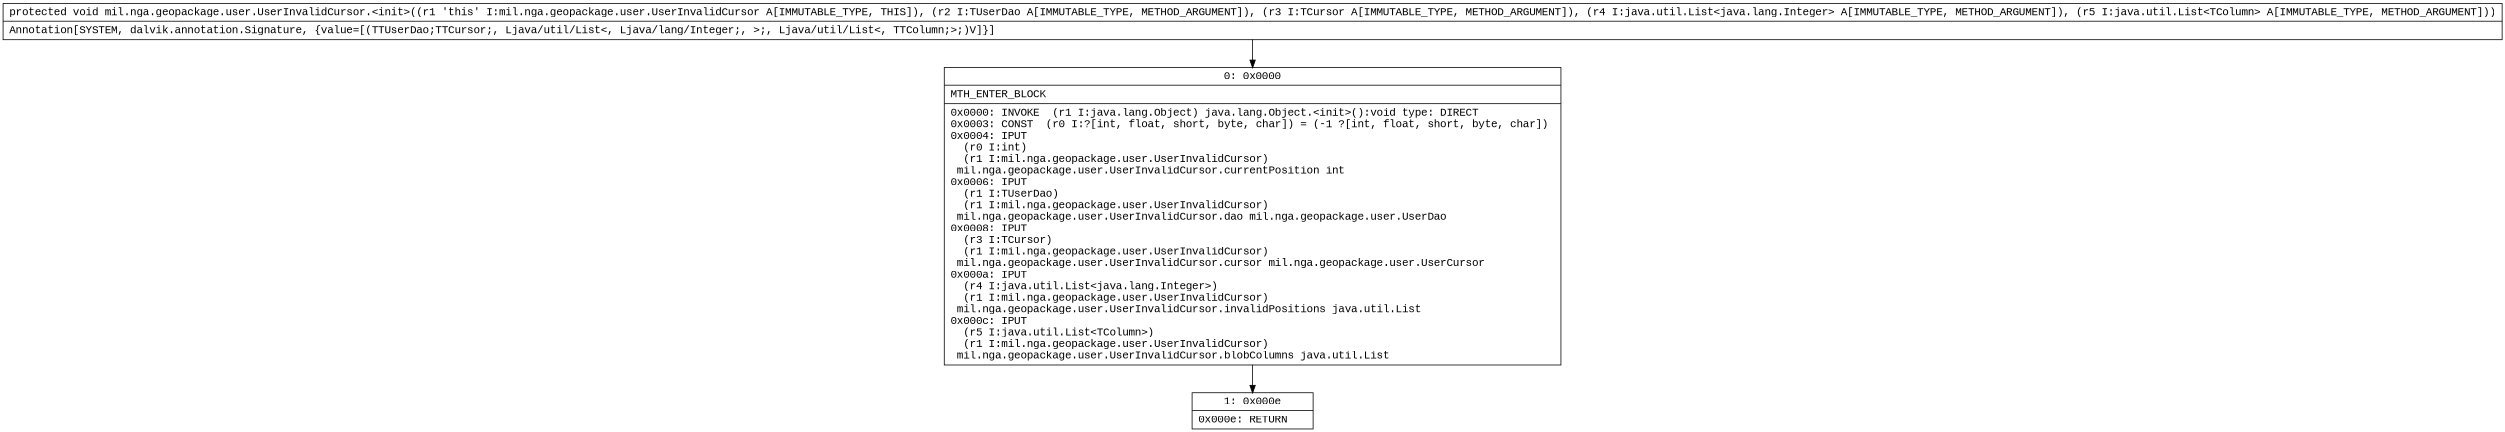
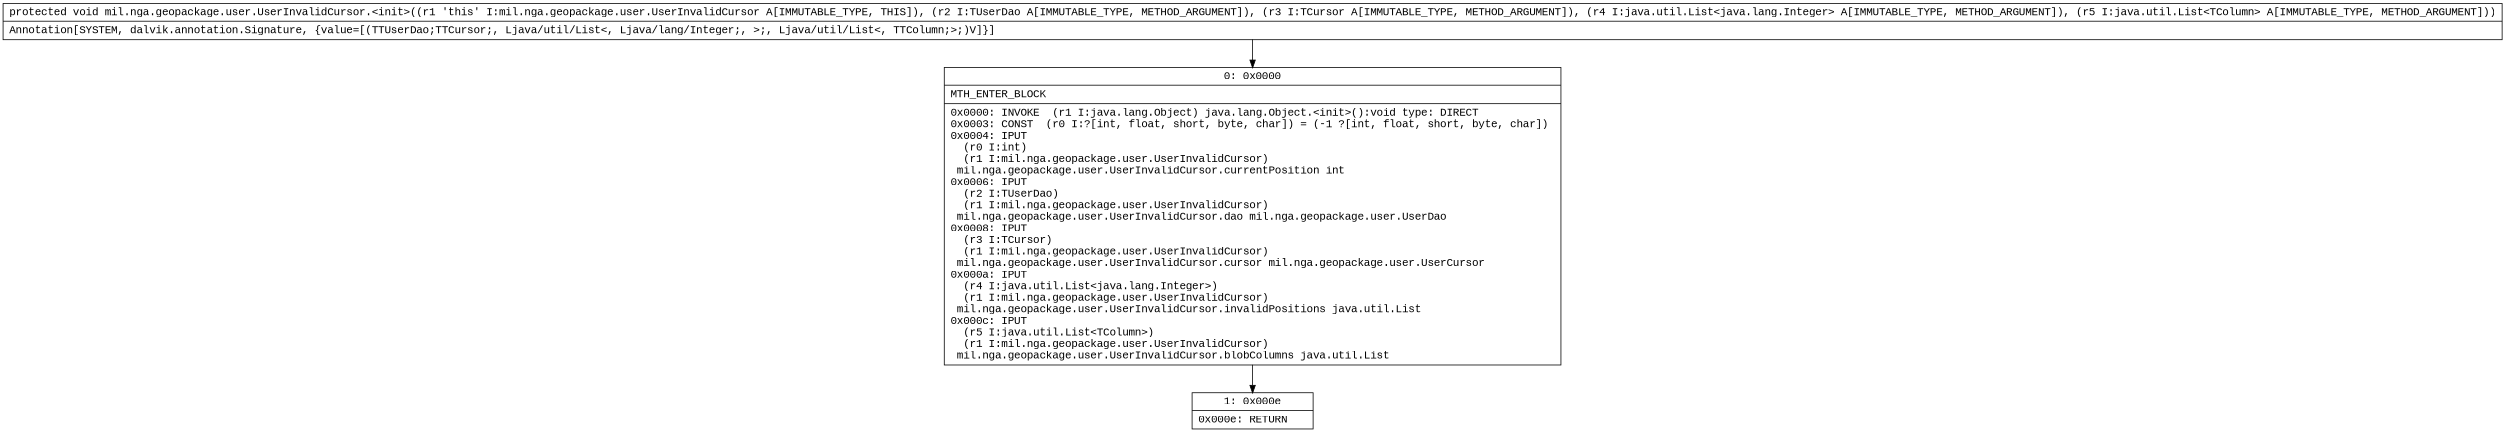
(1005, 193) -> (1005, 193)
